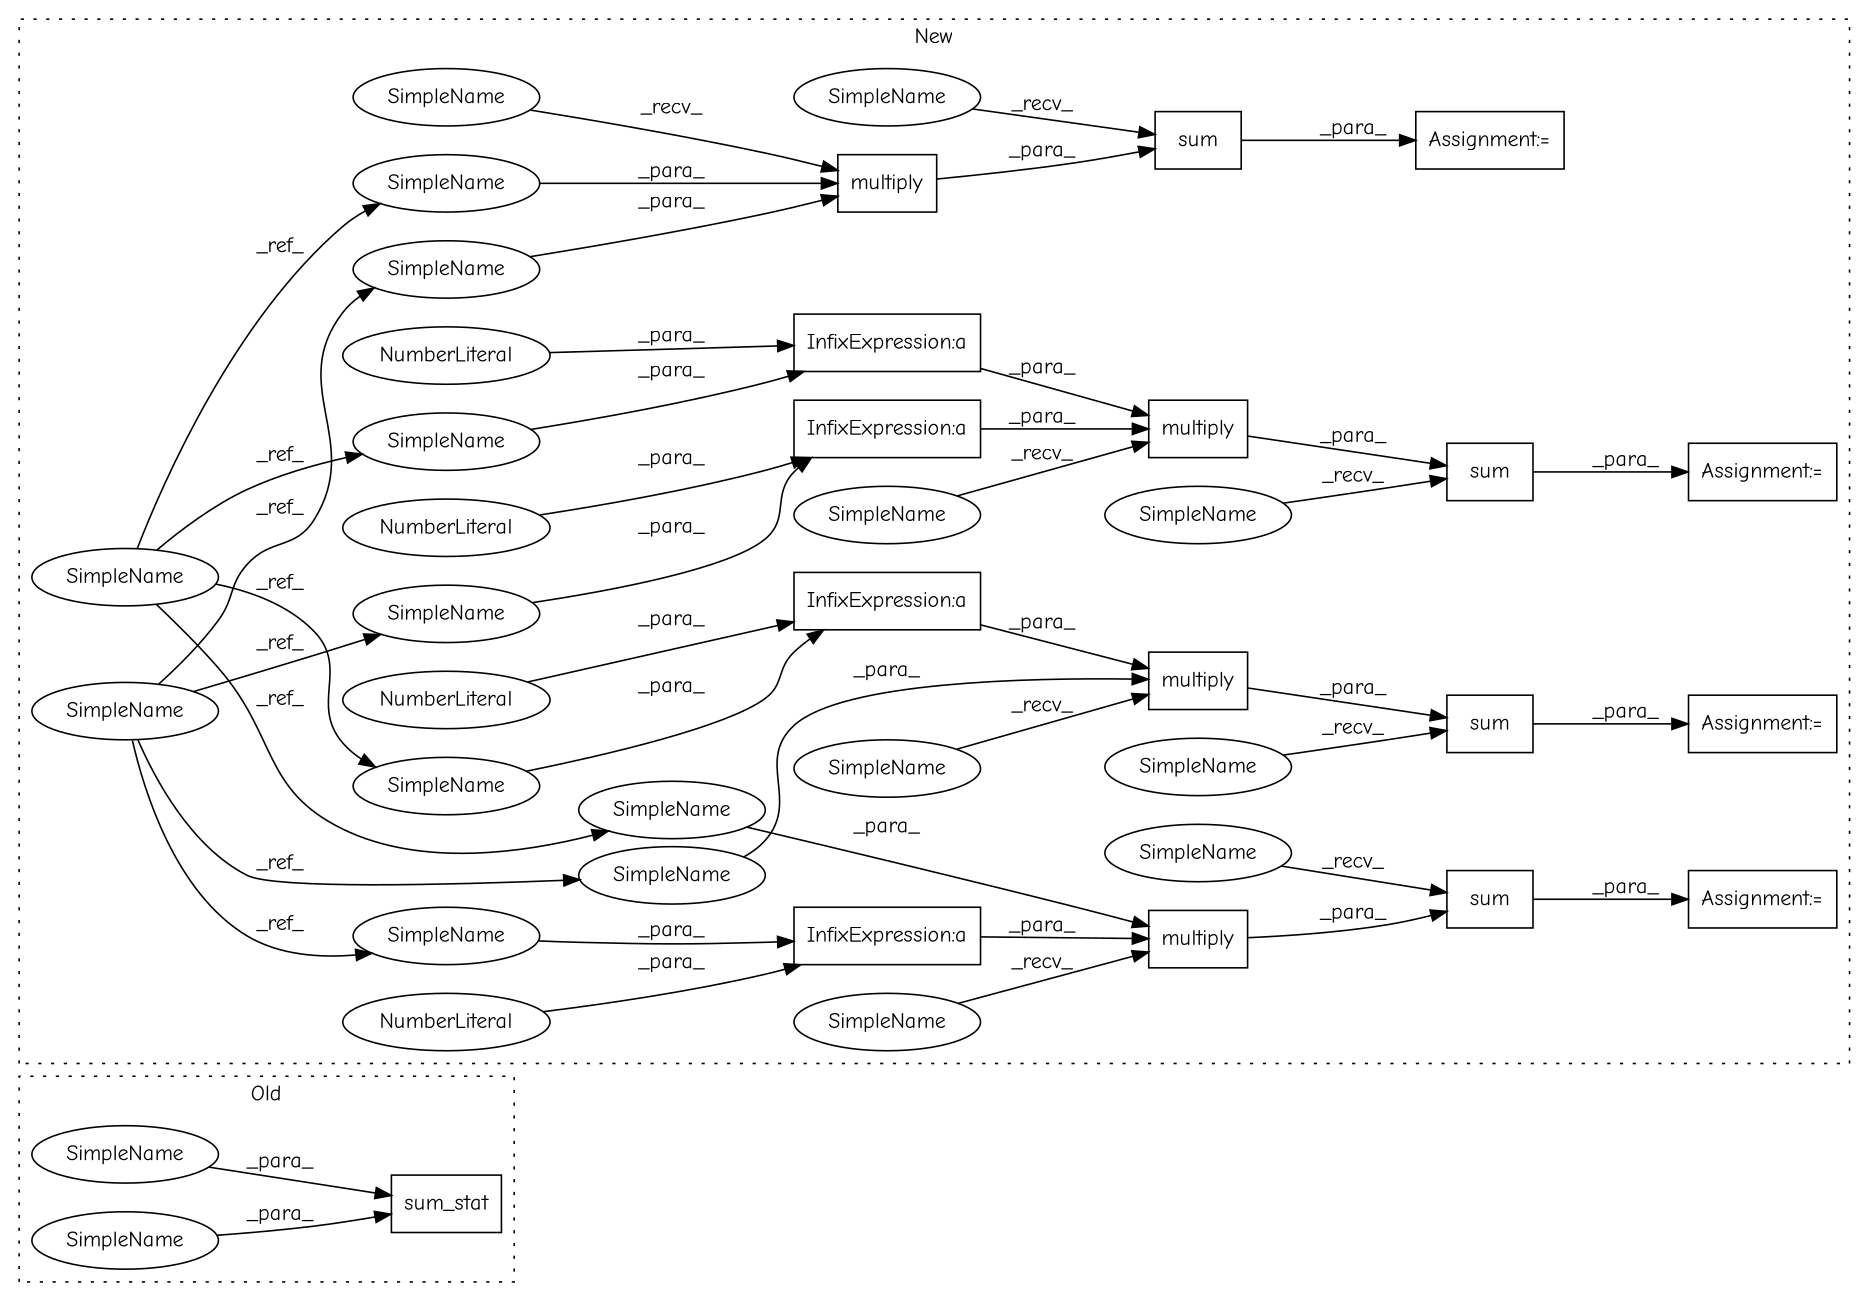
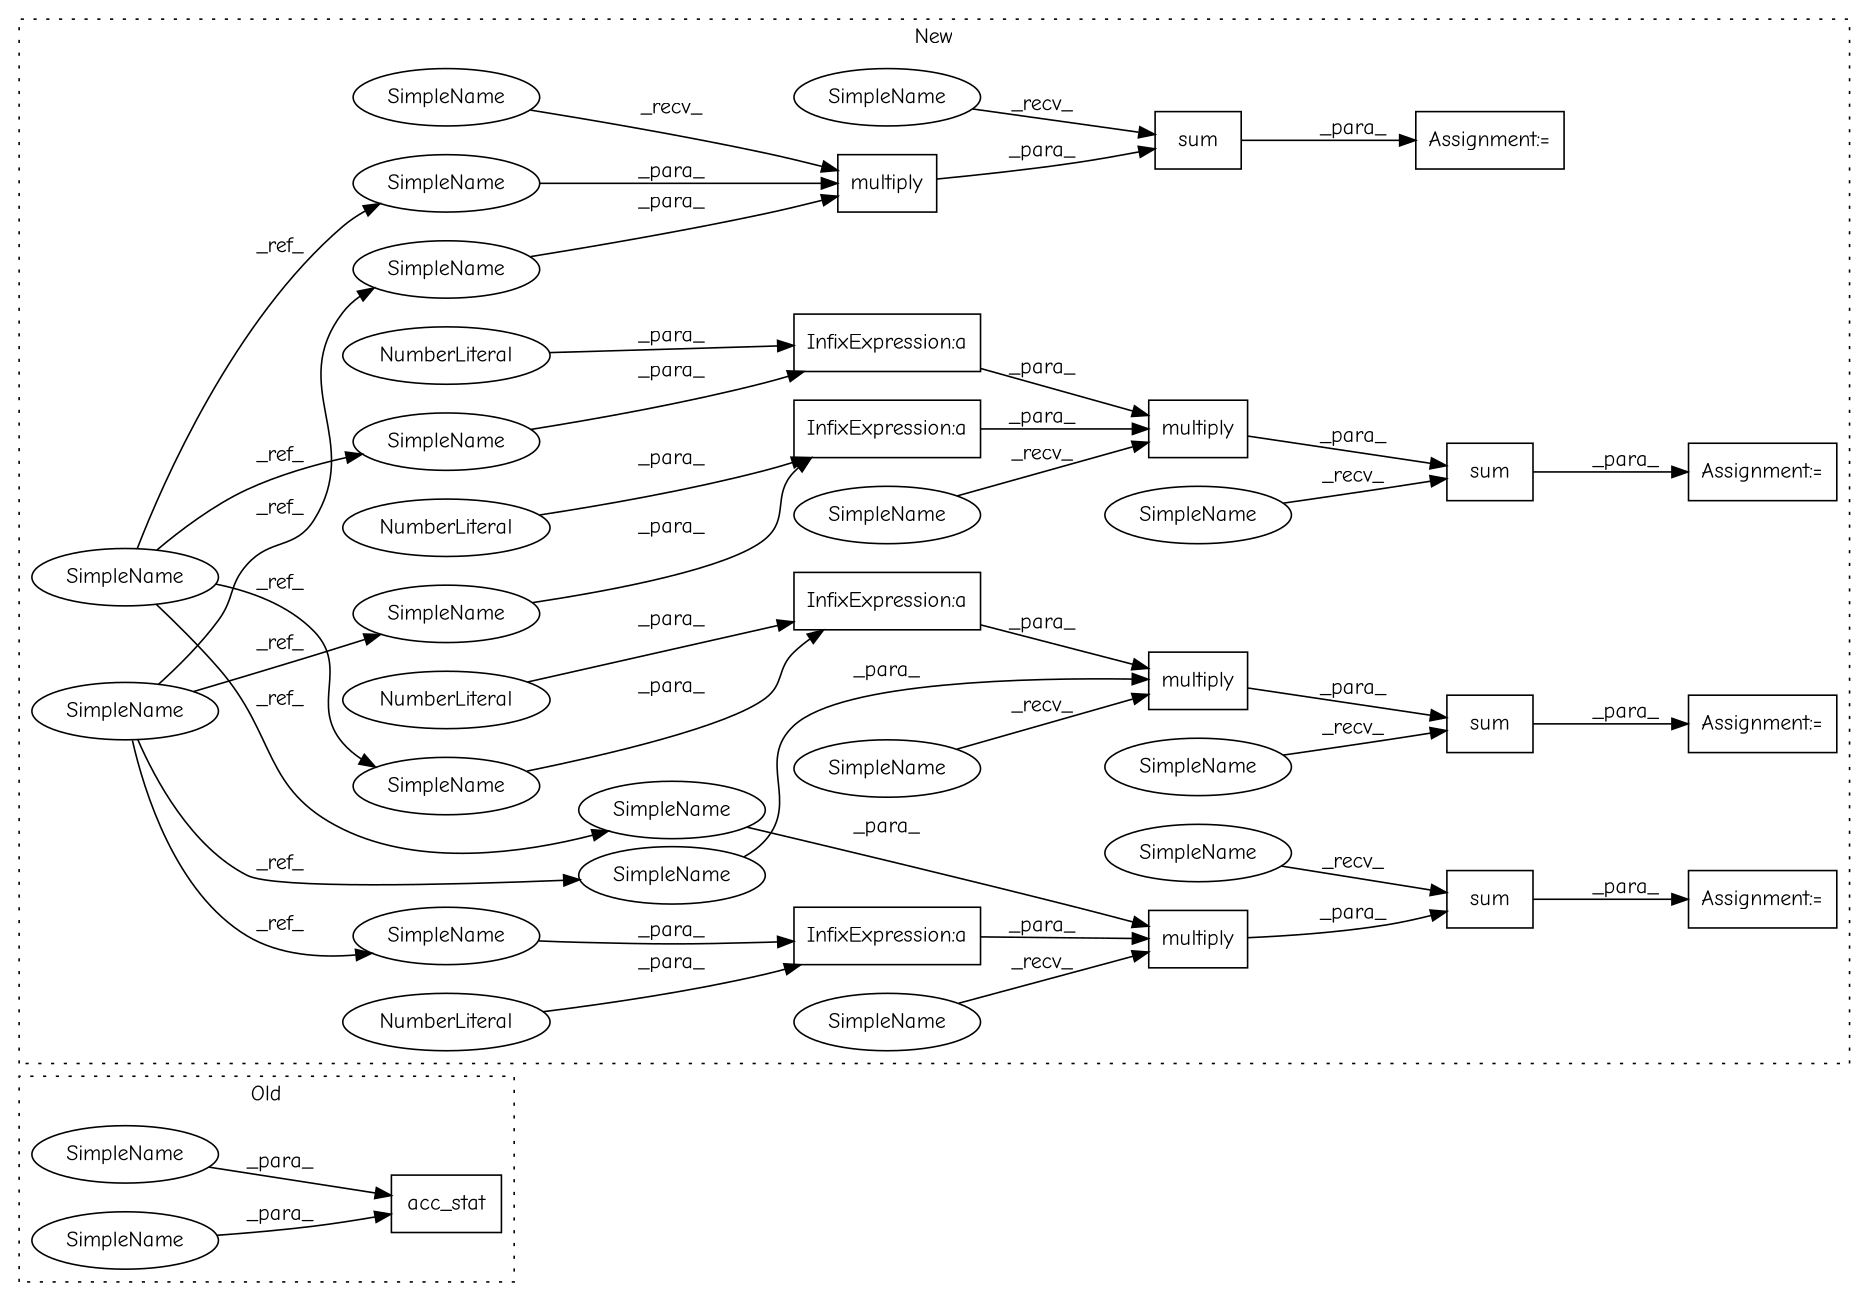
(446, 1204) -> (446, 1204)
